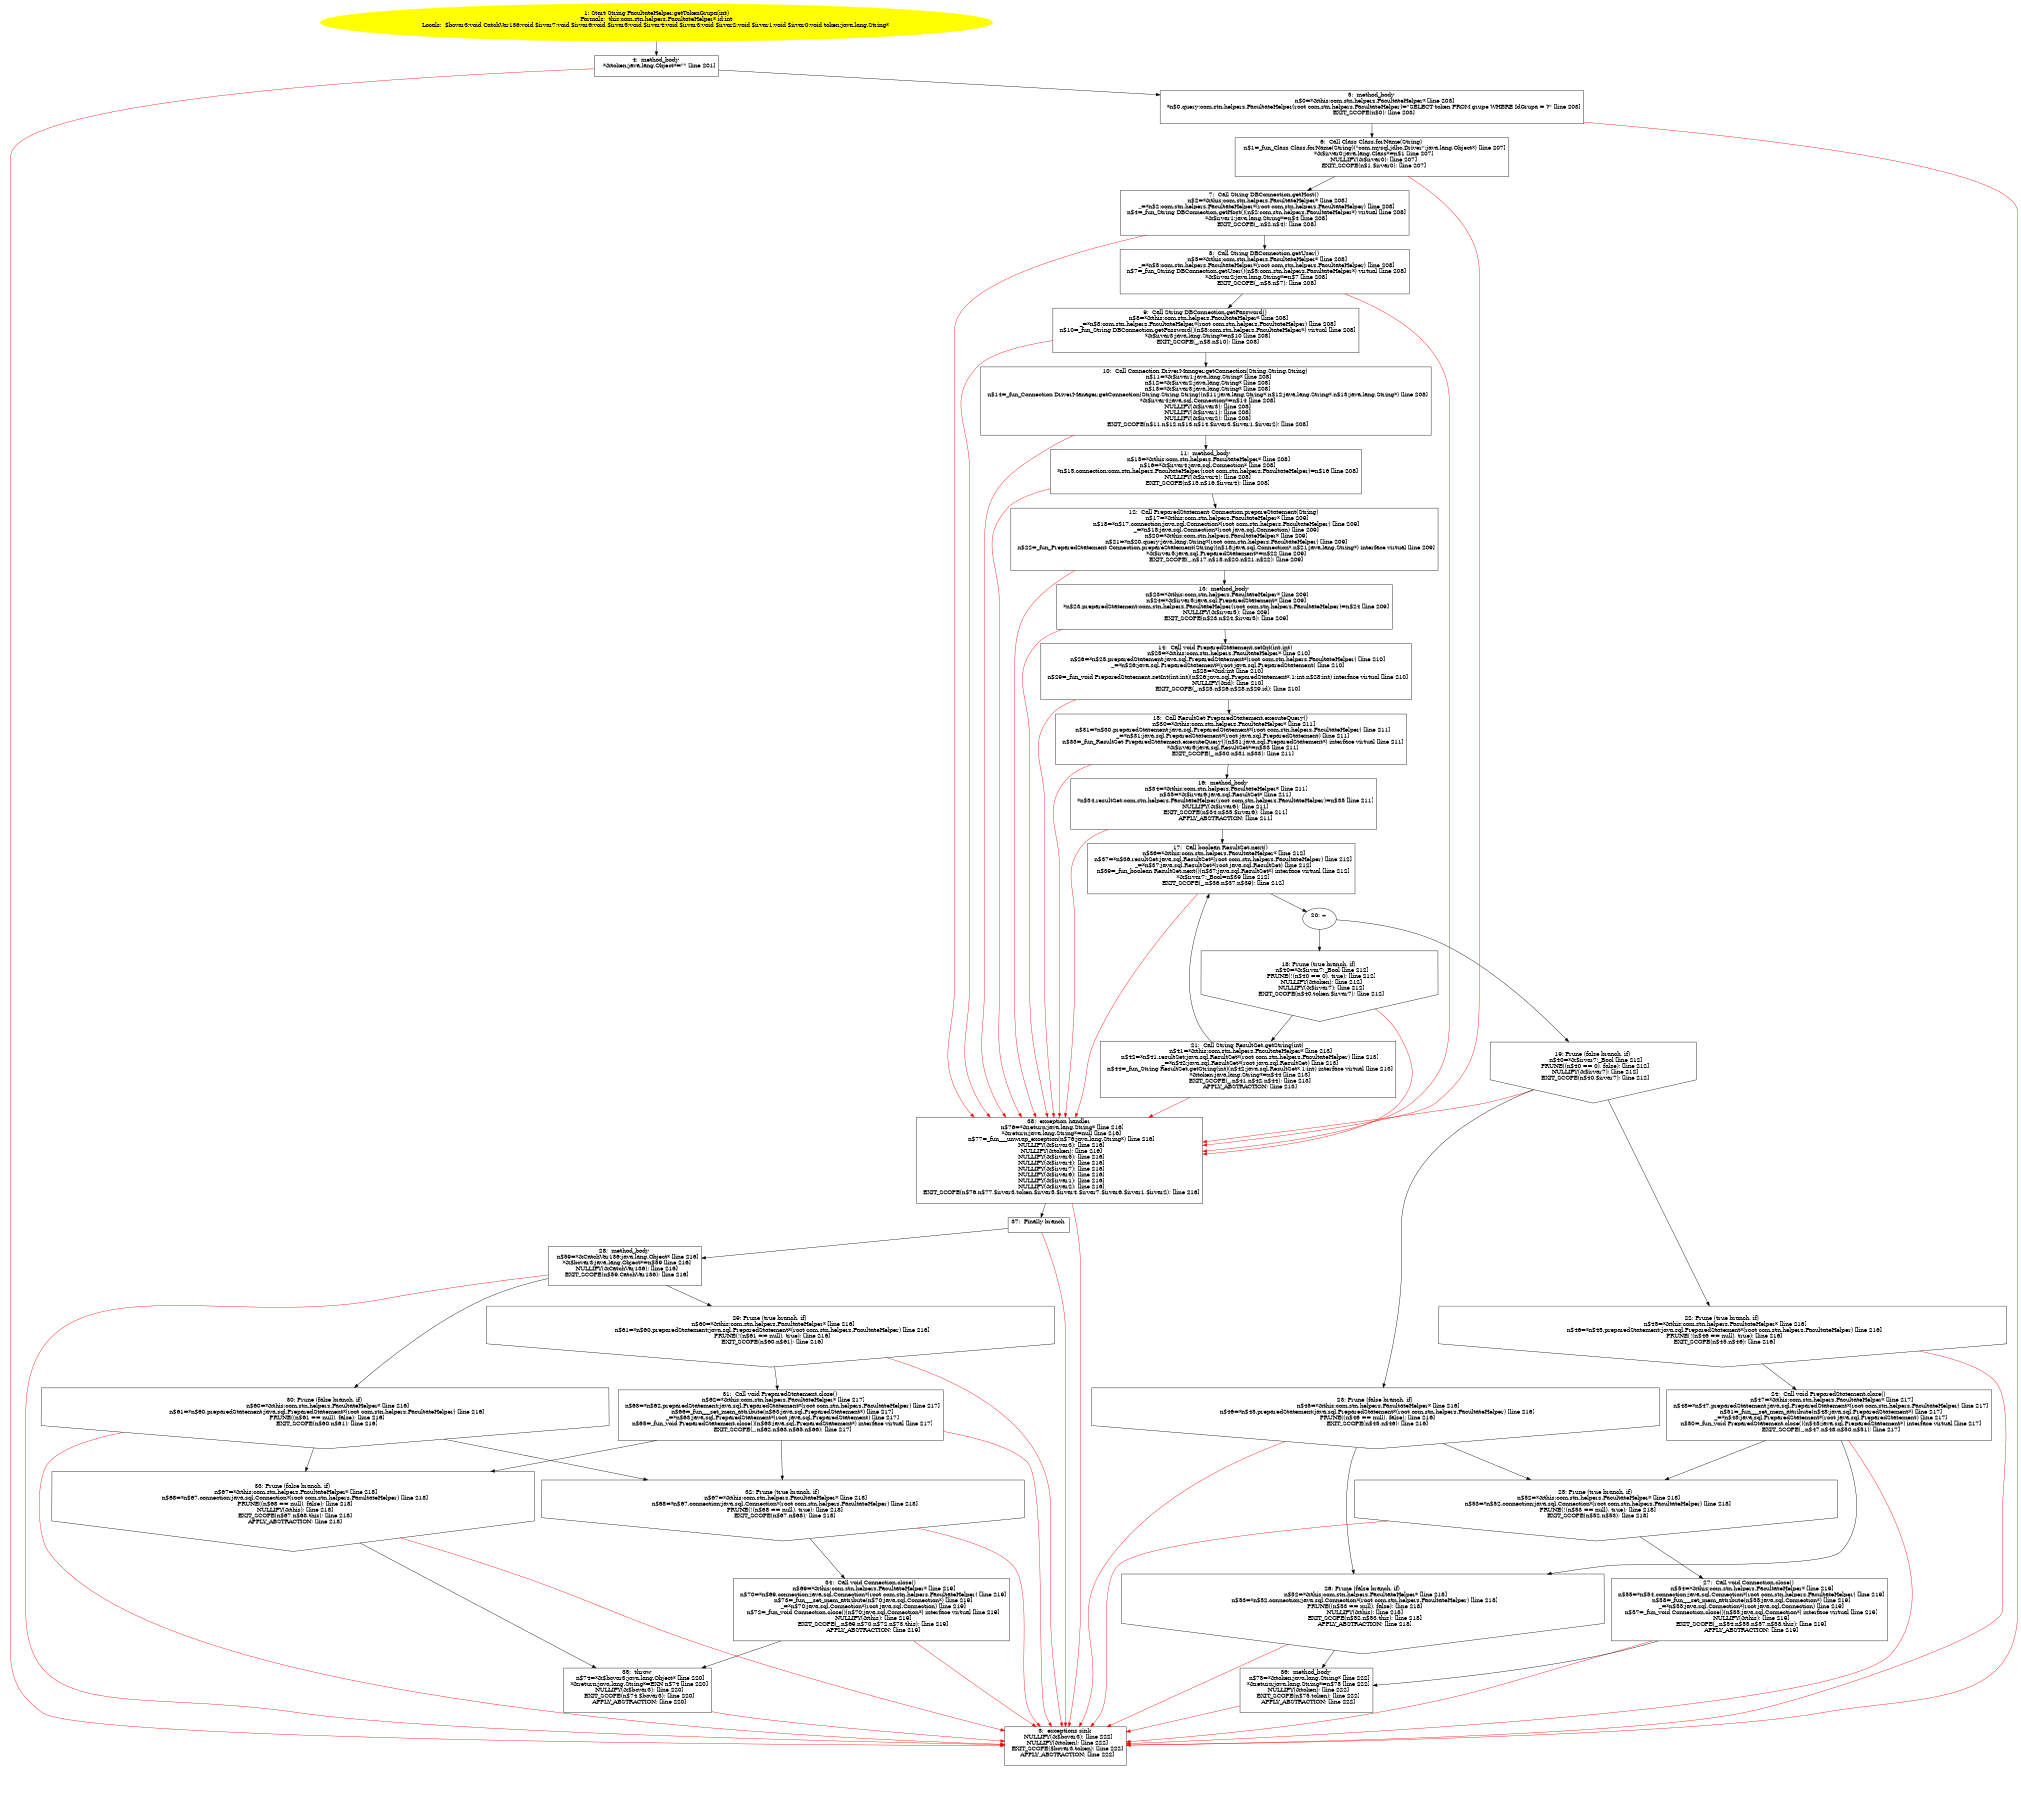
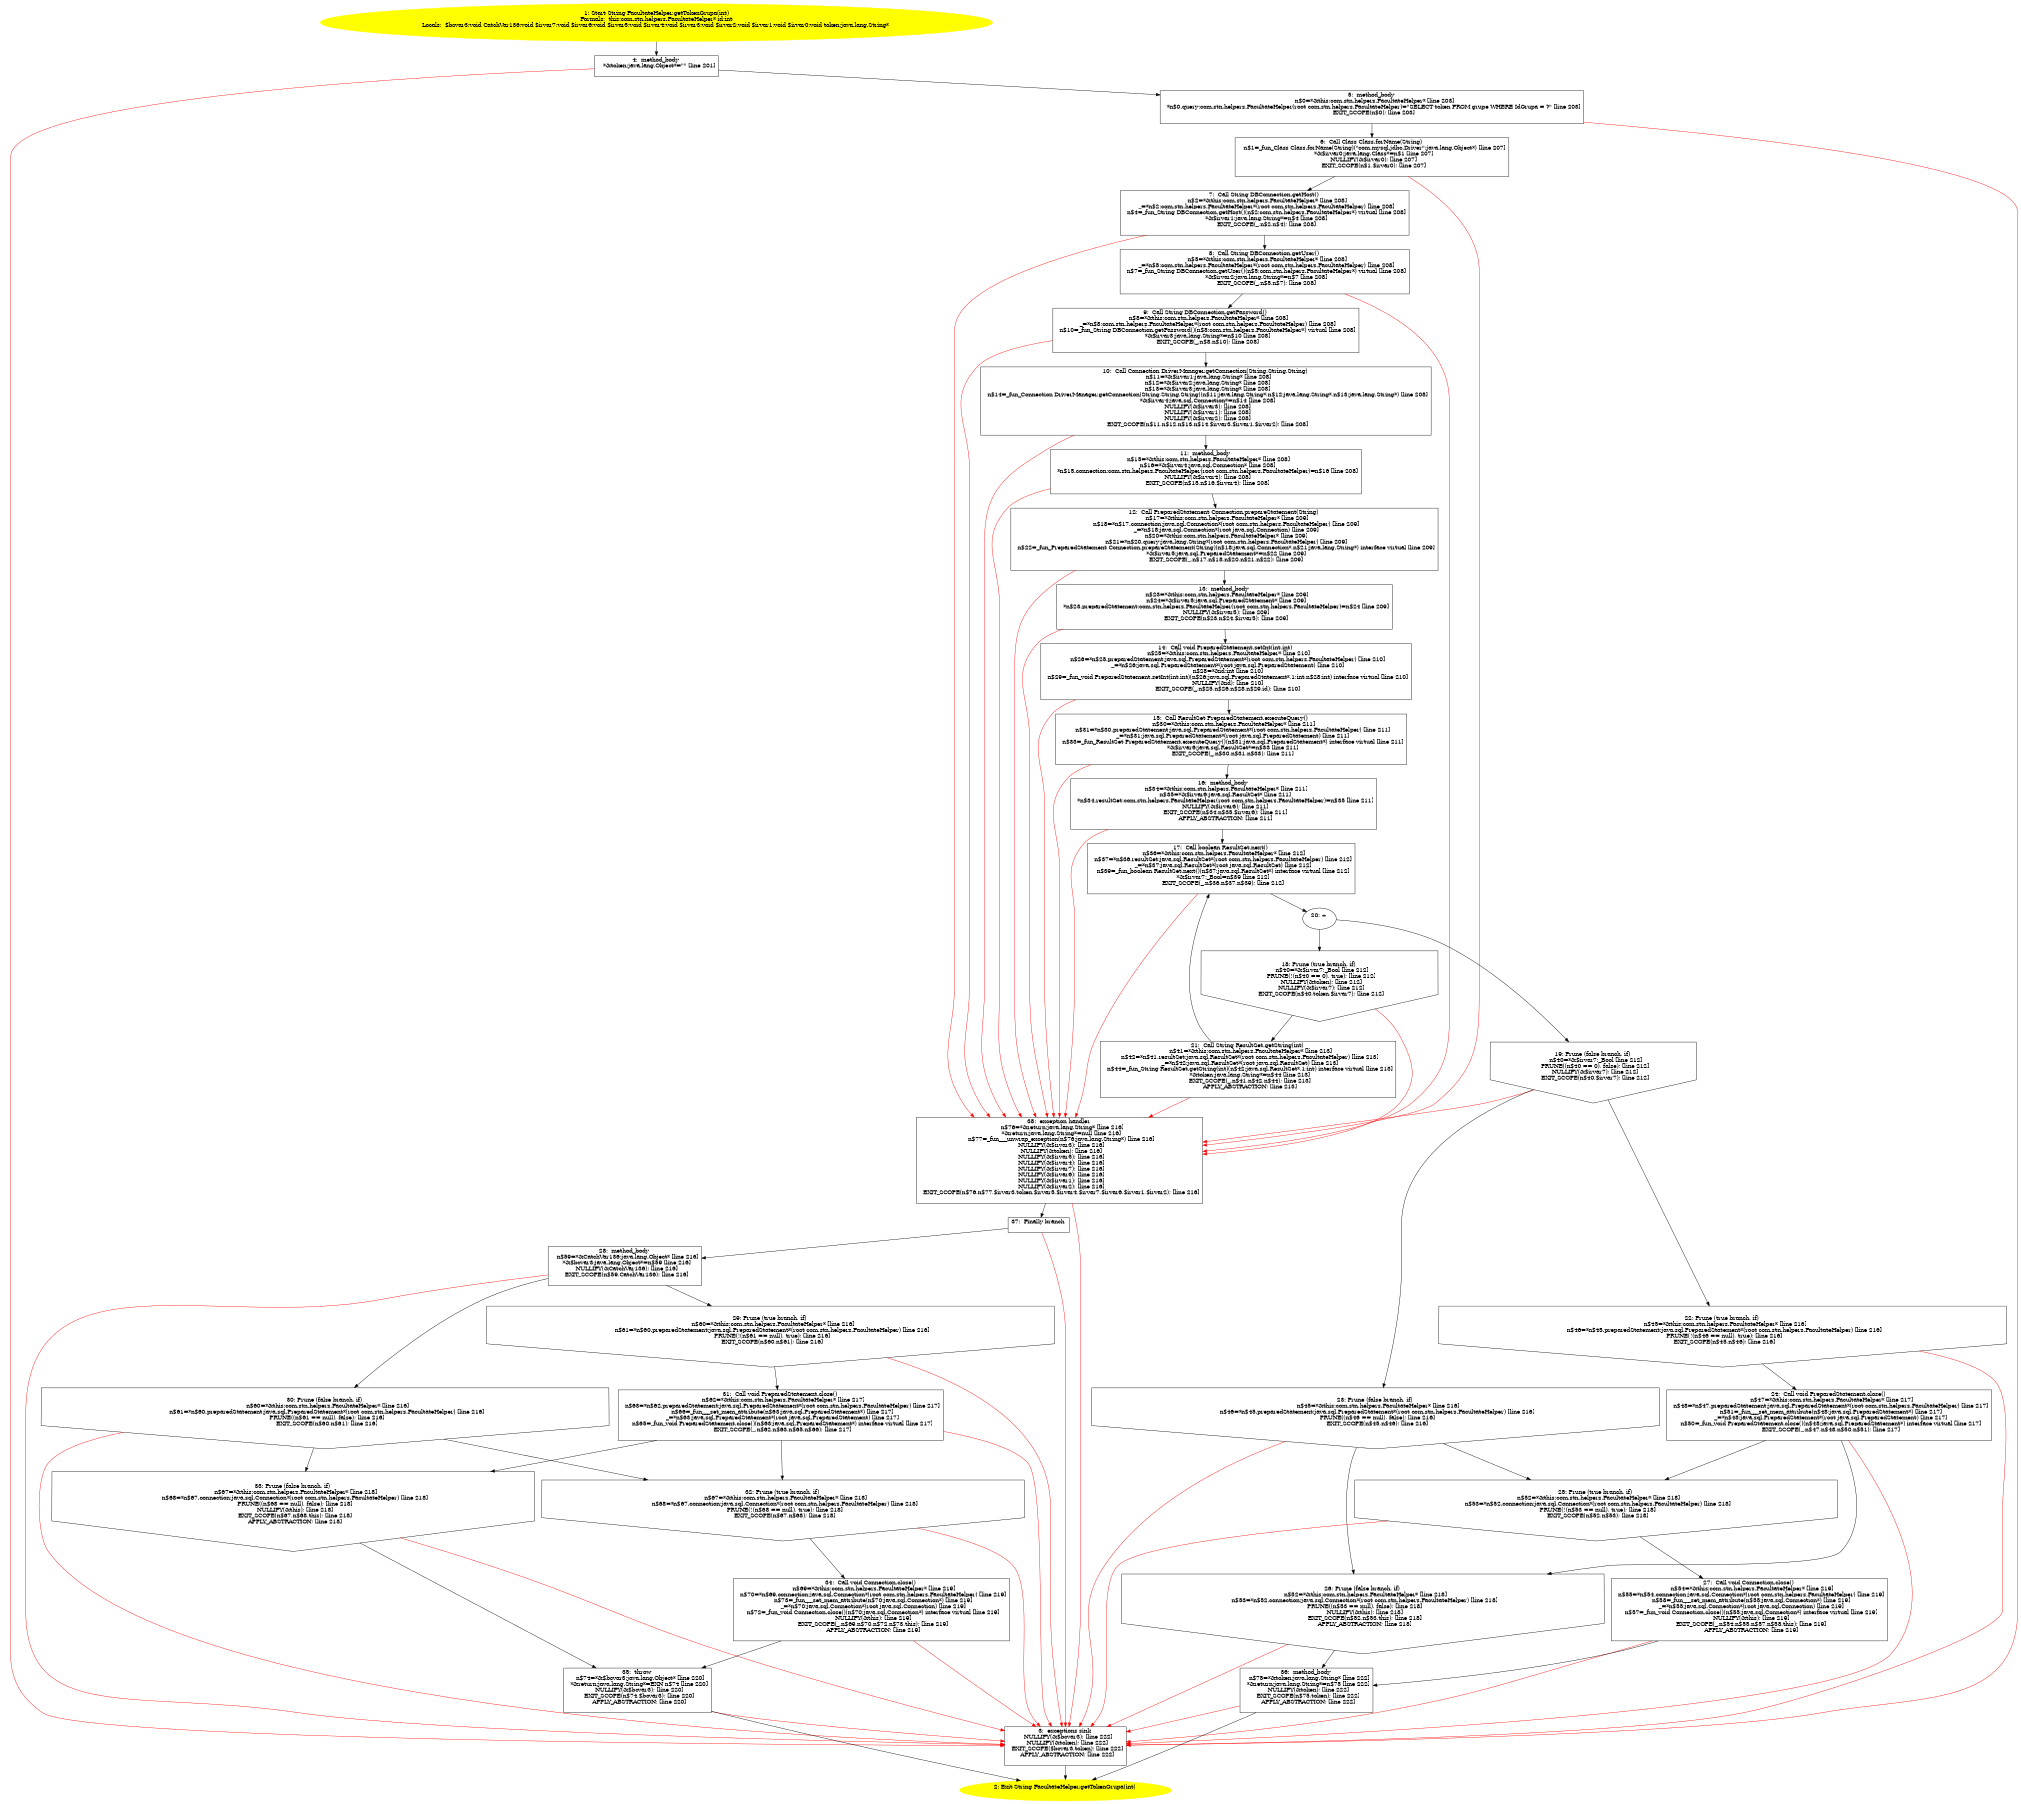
none -> (1065, 1790)
